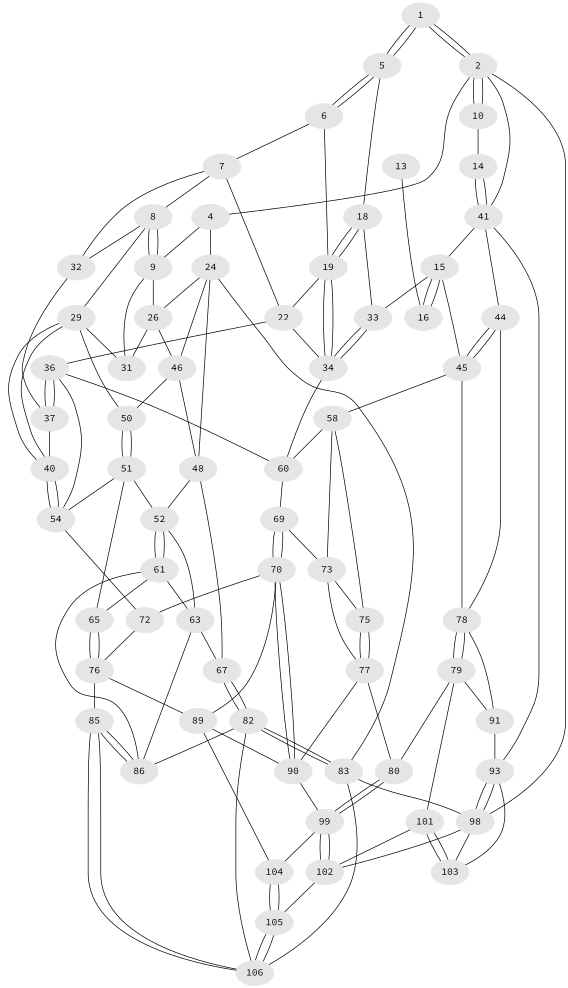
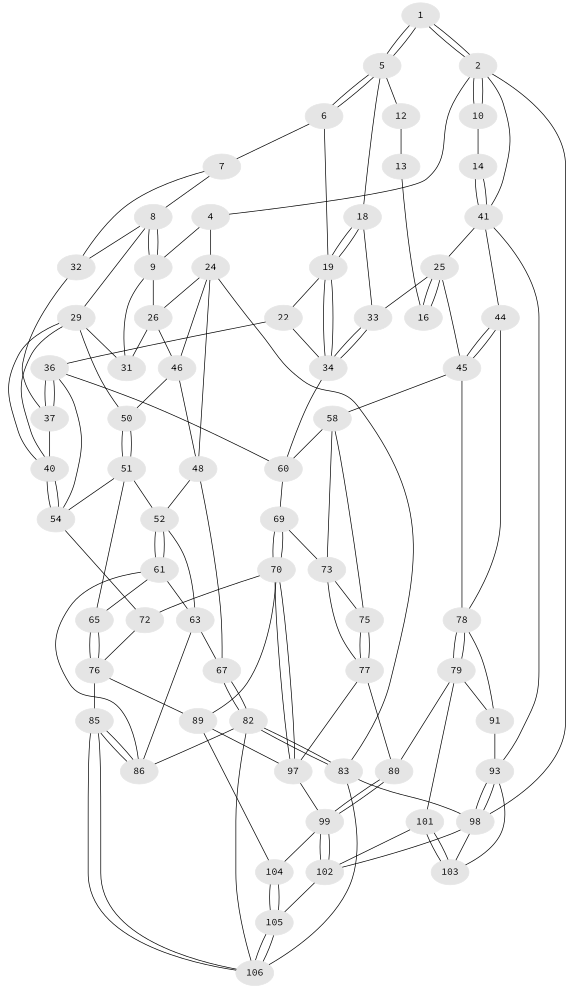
none -> (401, 116)
(253, 242) -> none
(440, 267) -> (440, 267)
(293, 771) -> (293, 771)
